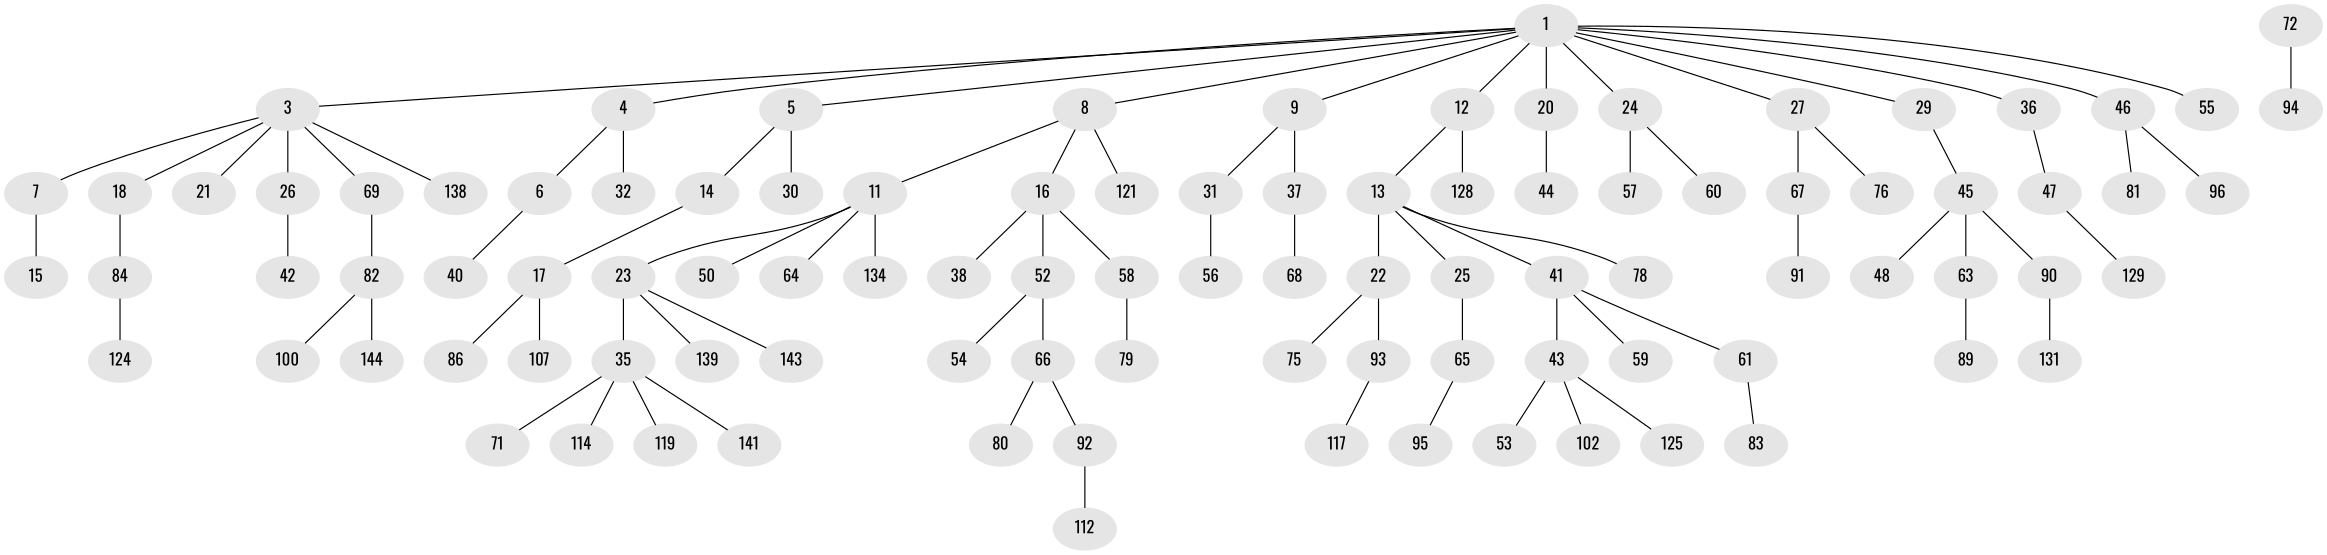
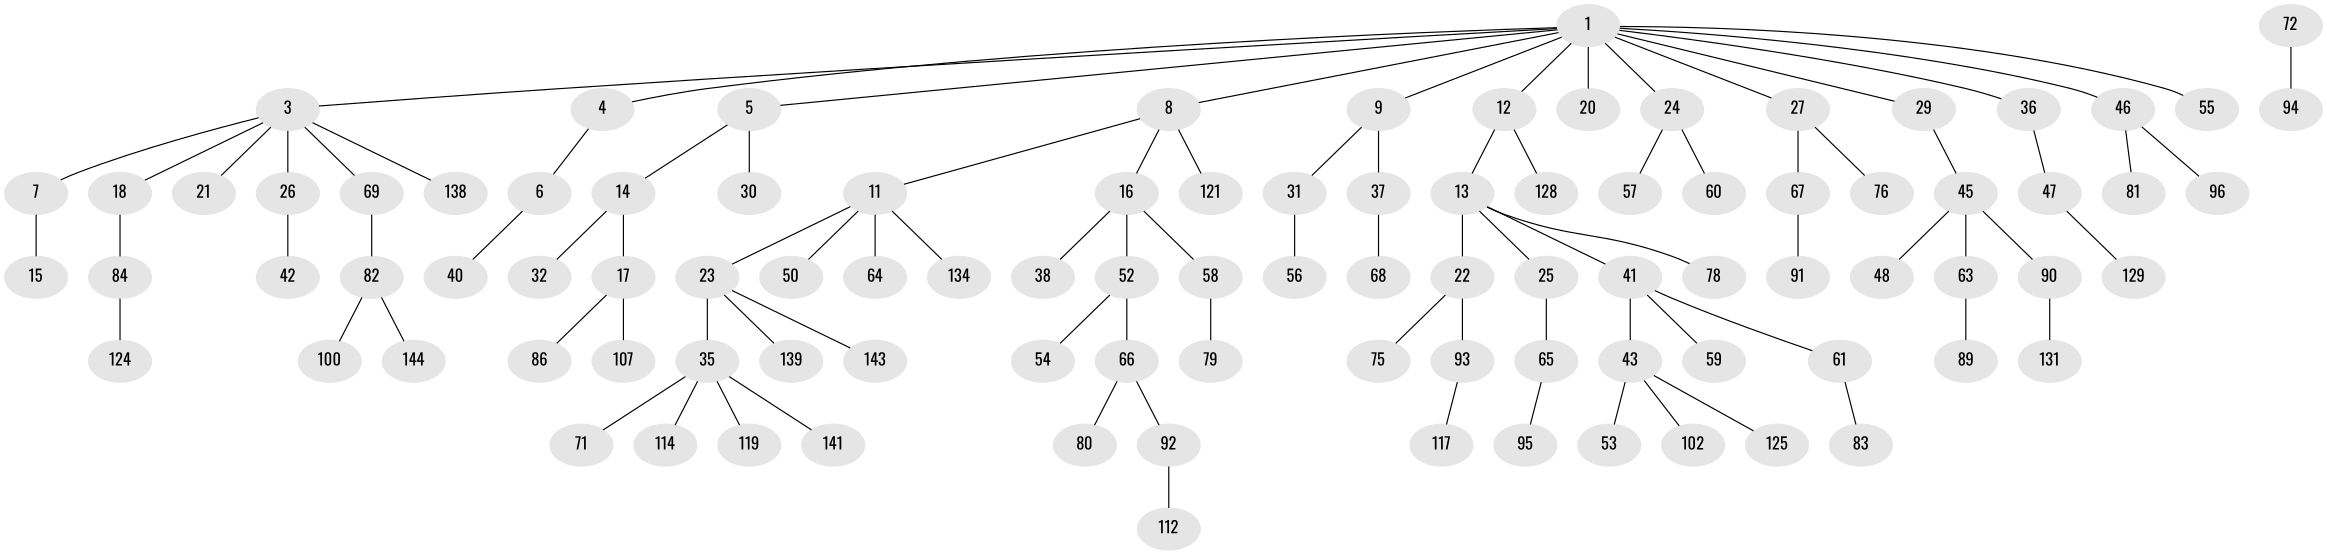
(623, 152) -> (582, 235)
(1546, 193) -> none
